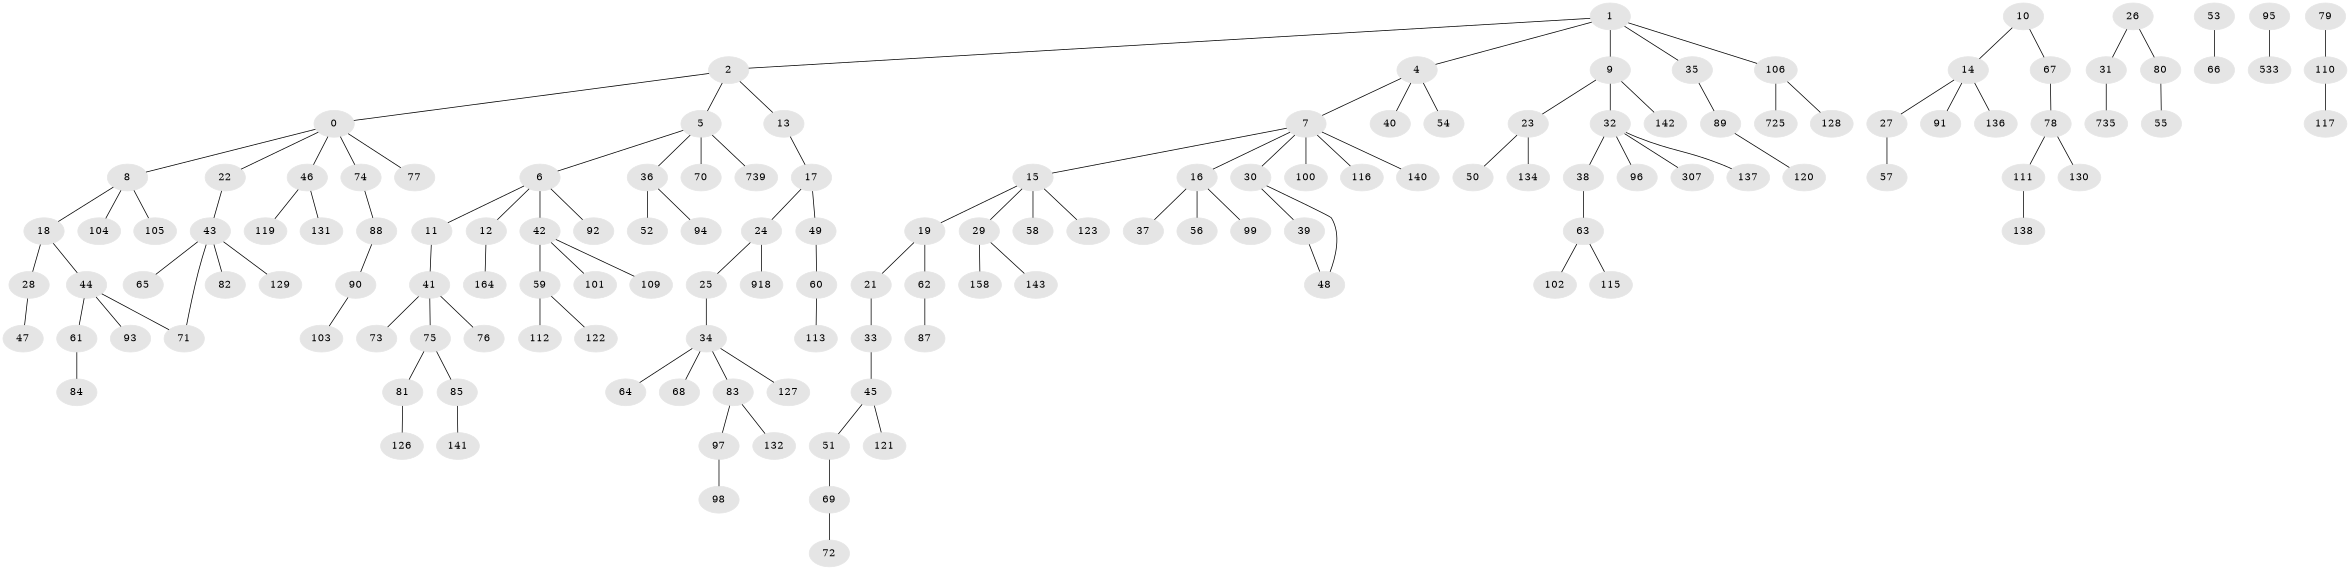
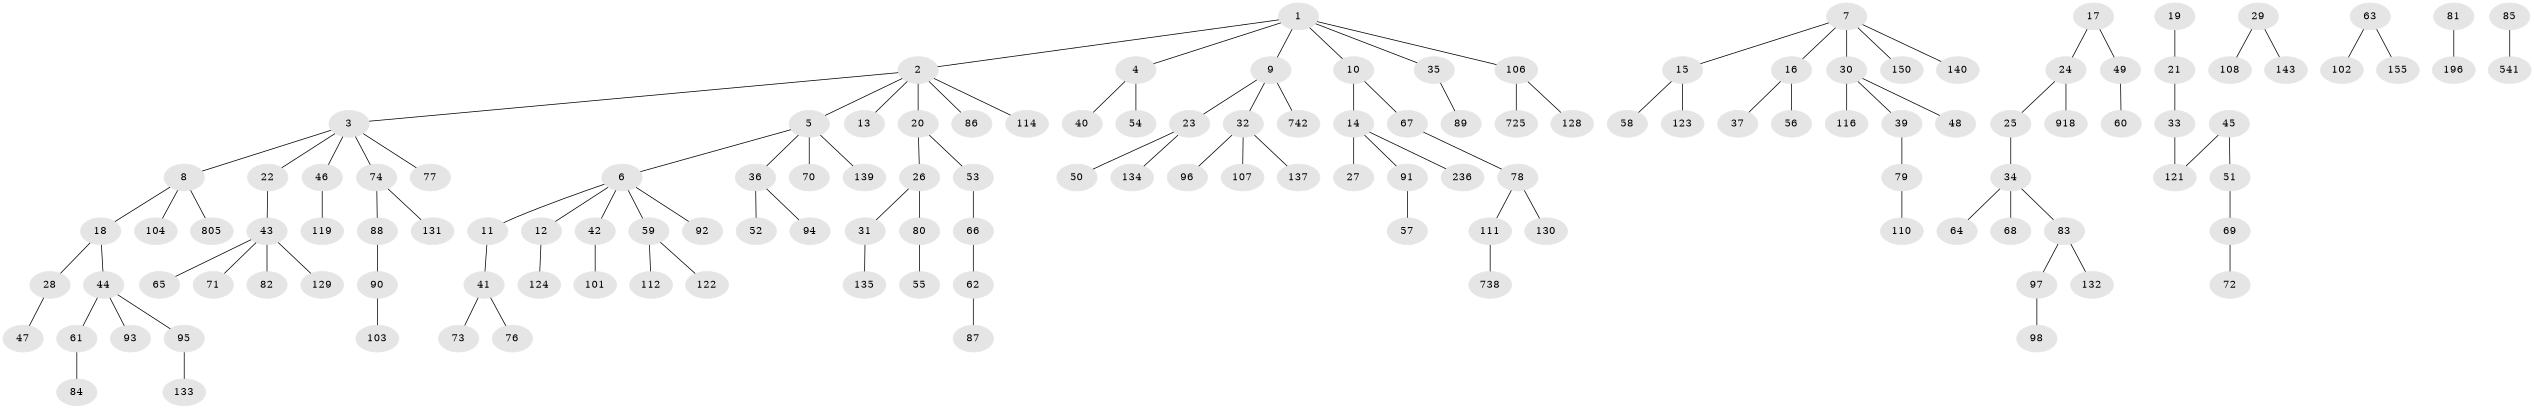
none -> (1326, 43)
(2270, 70) -> (184, 392)
(1362, 97) -> none
(334, 124) -> (349, 124)
none -> (918, 124)
none -> (972, 124)
none -> (1027, 124)
(1665, 124) -> (1298, 124)
(1996, 124) -> (1463, 178)
(2106, 124) -> (864, 285)
(2326, 124) -> none
(798, 151) -> none
(1334, 151) -> (1847, 97)
(1887, 151) -> (1407, 204)
(756, 178) -> (864, 178)
(1306, 178) -> (1902, 70)
(1583, 178) -> none
(1692, 178) -> (1243, 178)
(1804, 178) -> none
(314, 204) -> (405, 204)
(979, 204) -> none
(1006, 204) -> none
(155, 231) -> (212, 231)
(1251, 231) -> none
(2023, 231) -> (1490, 285)
(540, 258) -> (635, 204)
(925, 258) -> (973, 258)
(1314, 258) -> (1902, 151)
(485, 285) -> (539, 285)
(651, 285) -> none
(980, 285) -> (2230, 70)
(1611, 285) -> (2398, 70)
(135, 312) -> (144, 312)
(430, 339) -> none
(816, 339) -> none
(871, 366) -> (2175, 151)
(788, 392) -> none
(402, 446) -> (2454, 70)
(458, 446) -> (2510, 70)
